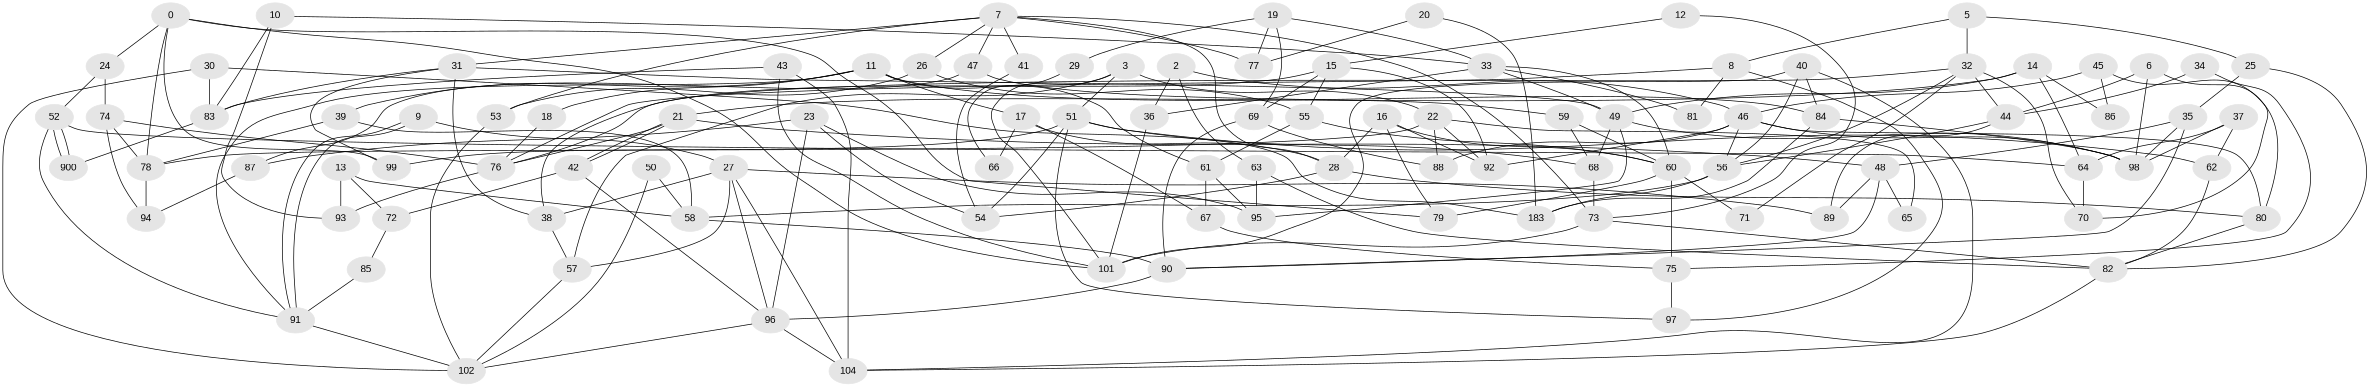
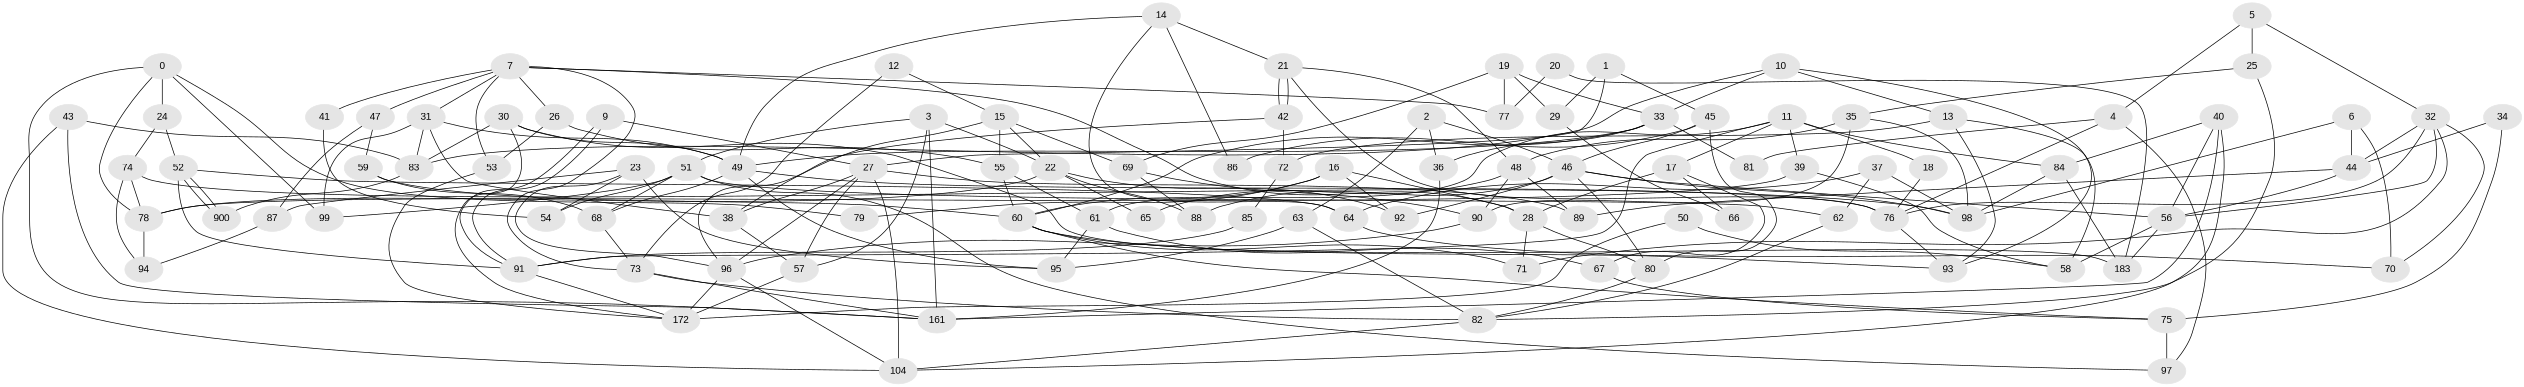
none -> (1606, 66)
(1731, 66) -> (2113, 117)
none -> (1864, 92)
(1466, 112) -> (1025, 142)
none -> (621, 143)
(1151, 200) -> (1526, 238)
(1512, 205) -> (1480, 254)
(931, 235) -> none
(1106, 270) -> (937, 320)
(466, 371) -> (681, 320)
